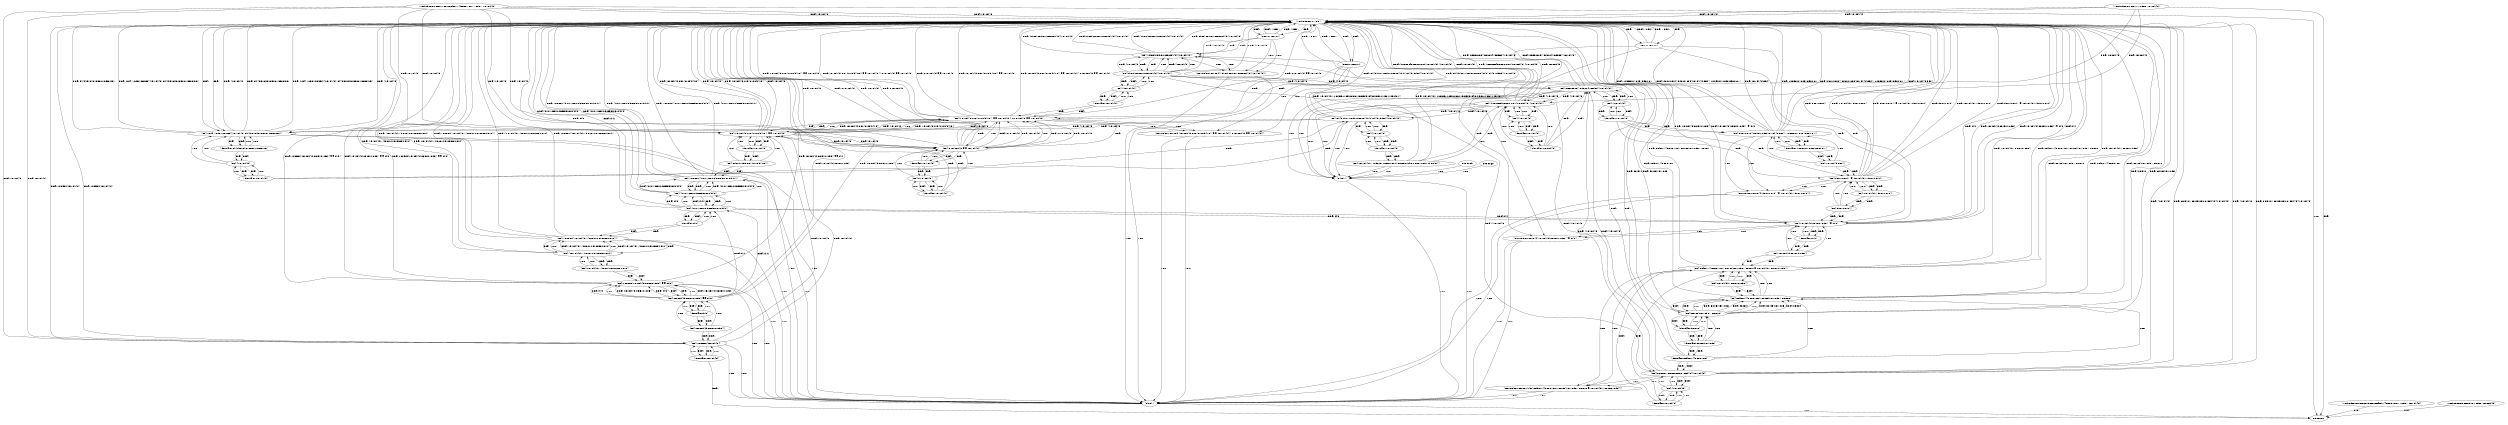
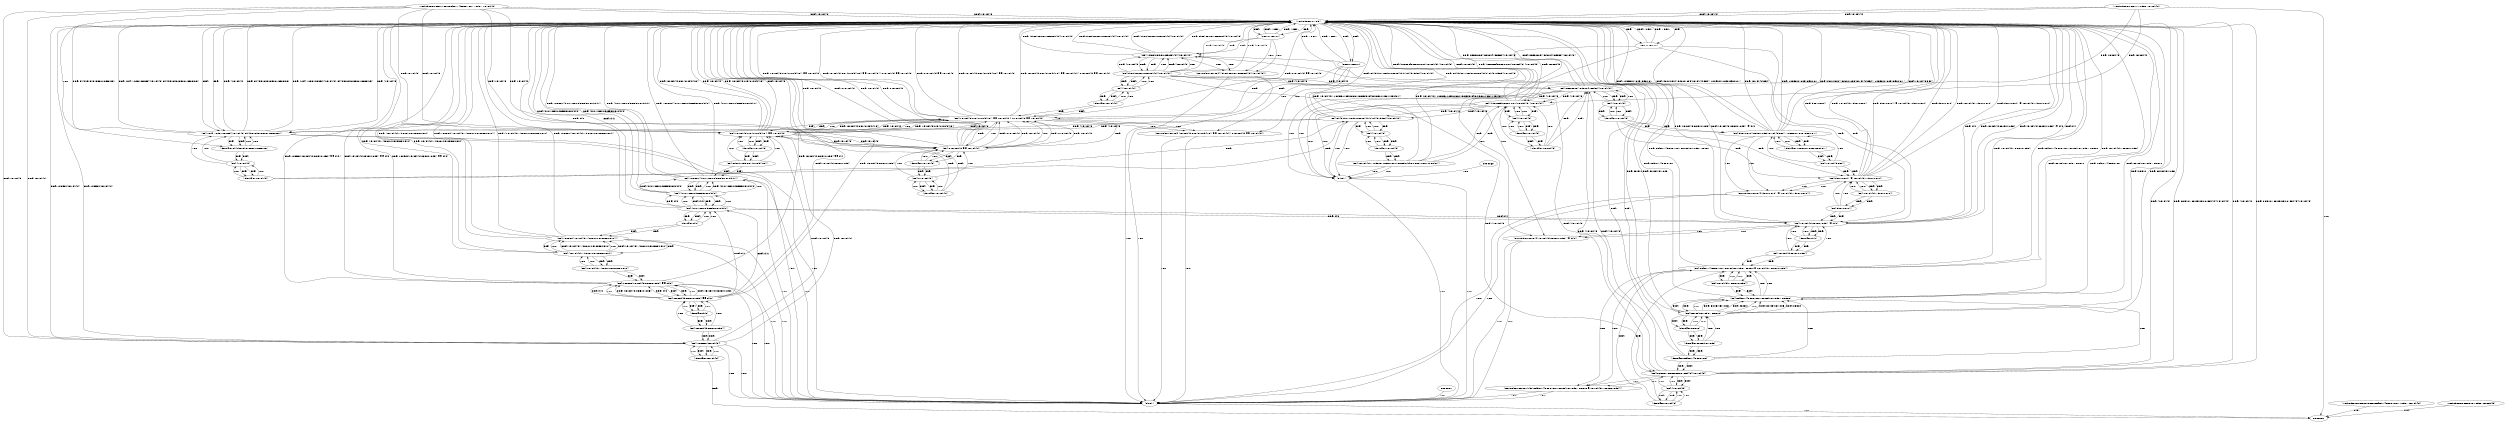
(1607, 10) -> (113, 21)
(1468, 164) -> none
(2327, 216) -> (2327, 216)
none -> (1446, 388)
